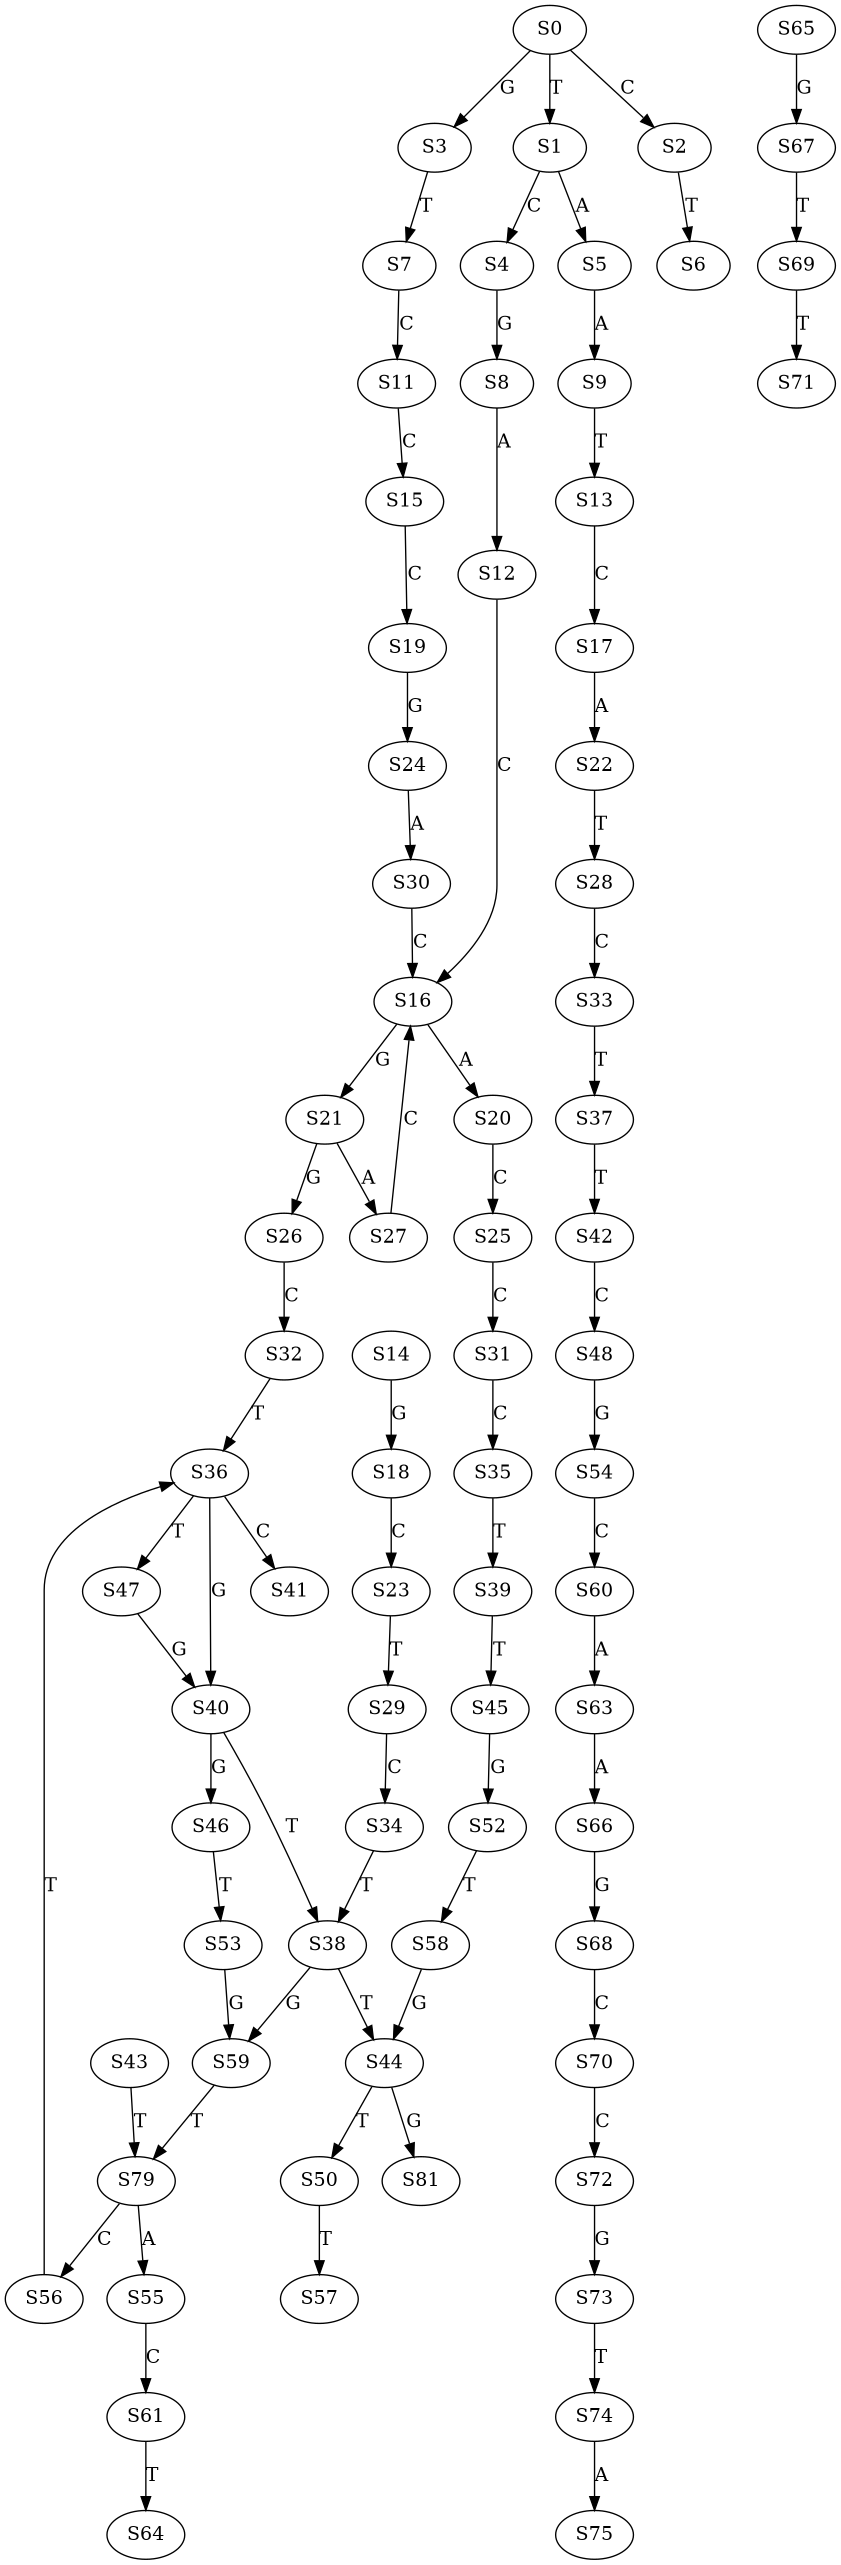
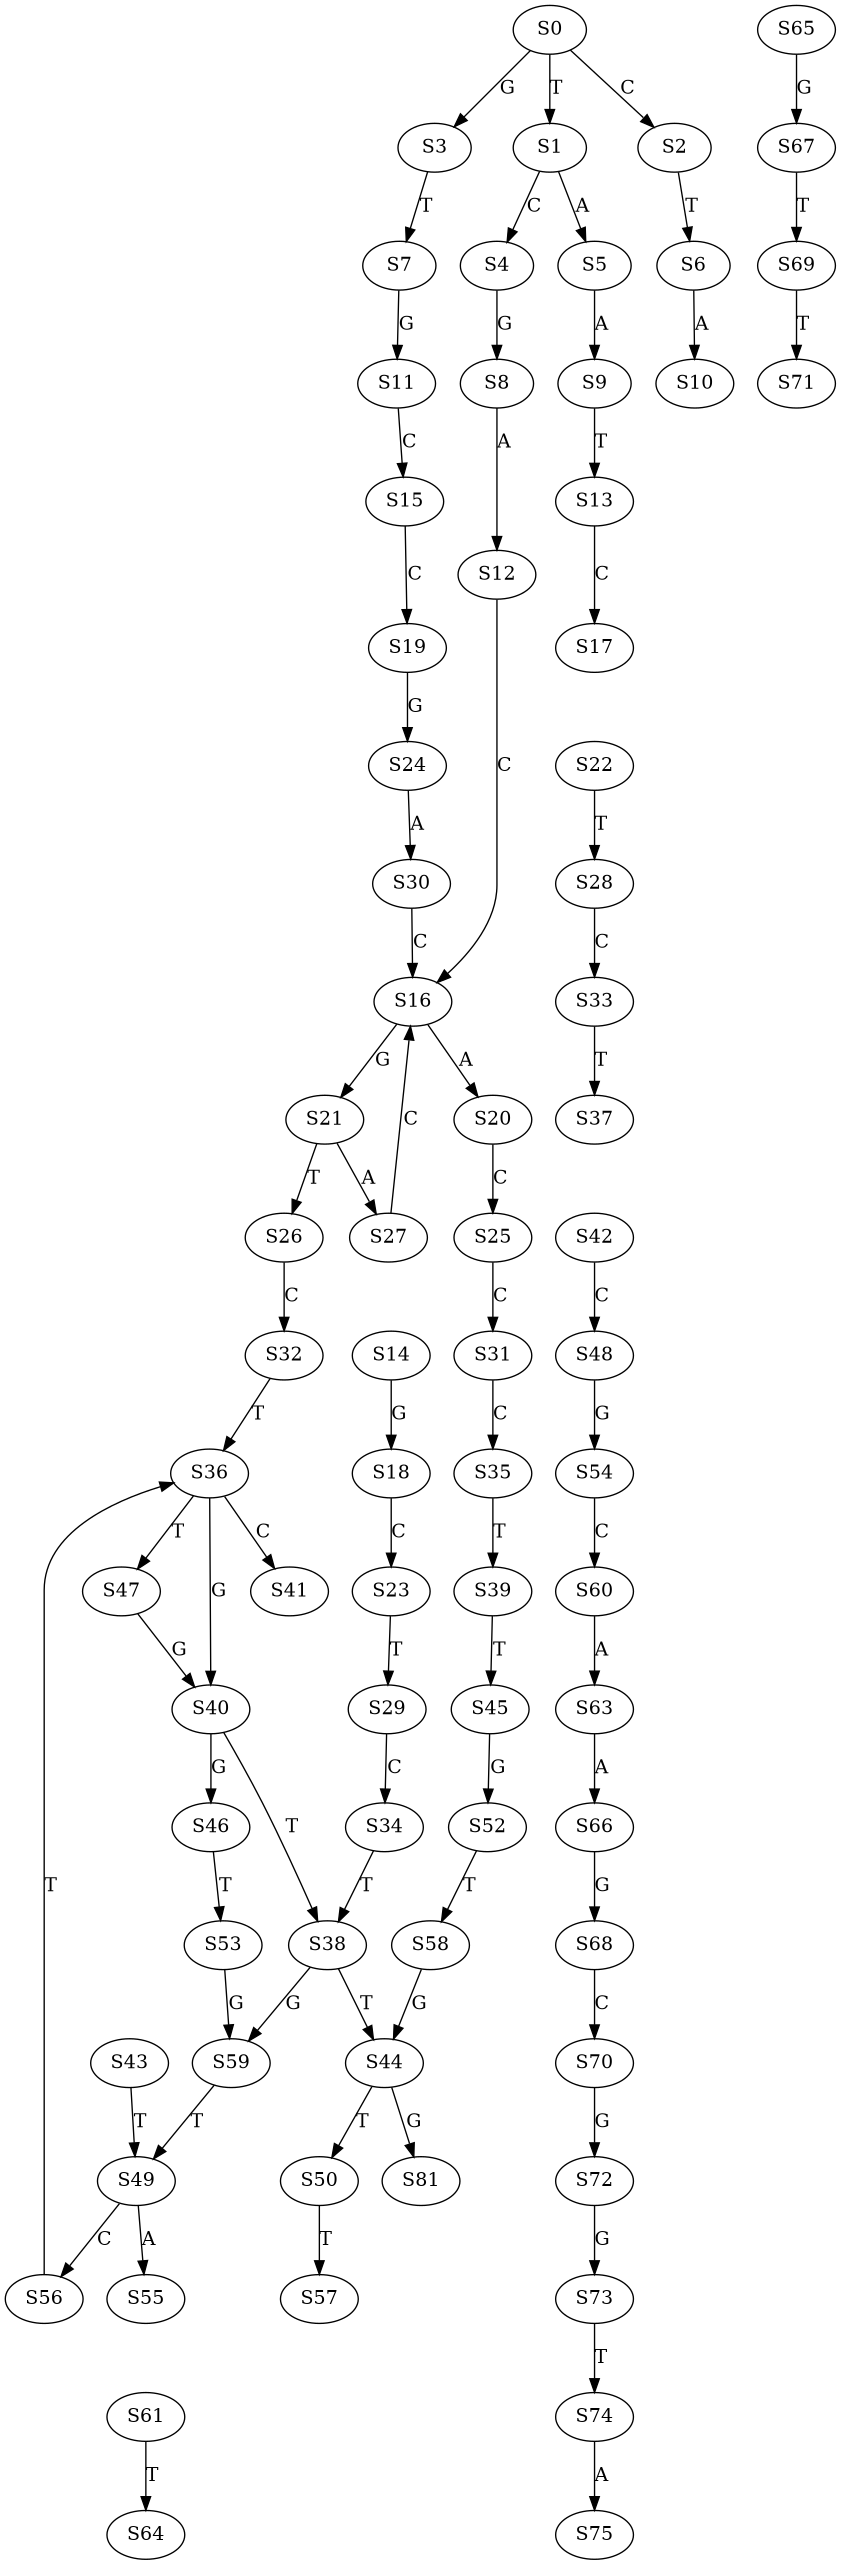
(407, 325) -> (407, 325)
none -> (695, 384)
(595, 700) -> none
(595, 1172) -> none
(314, 1179) -> (314, 1179)
(603, 2122) -> (603, 2122)
(136, 2181) -> (136, 2181)
(146, 2351) -> none
